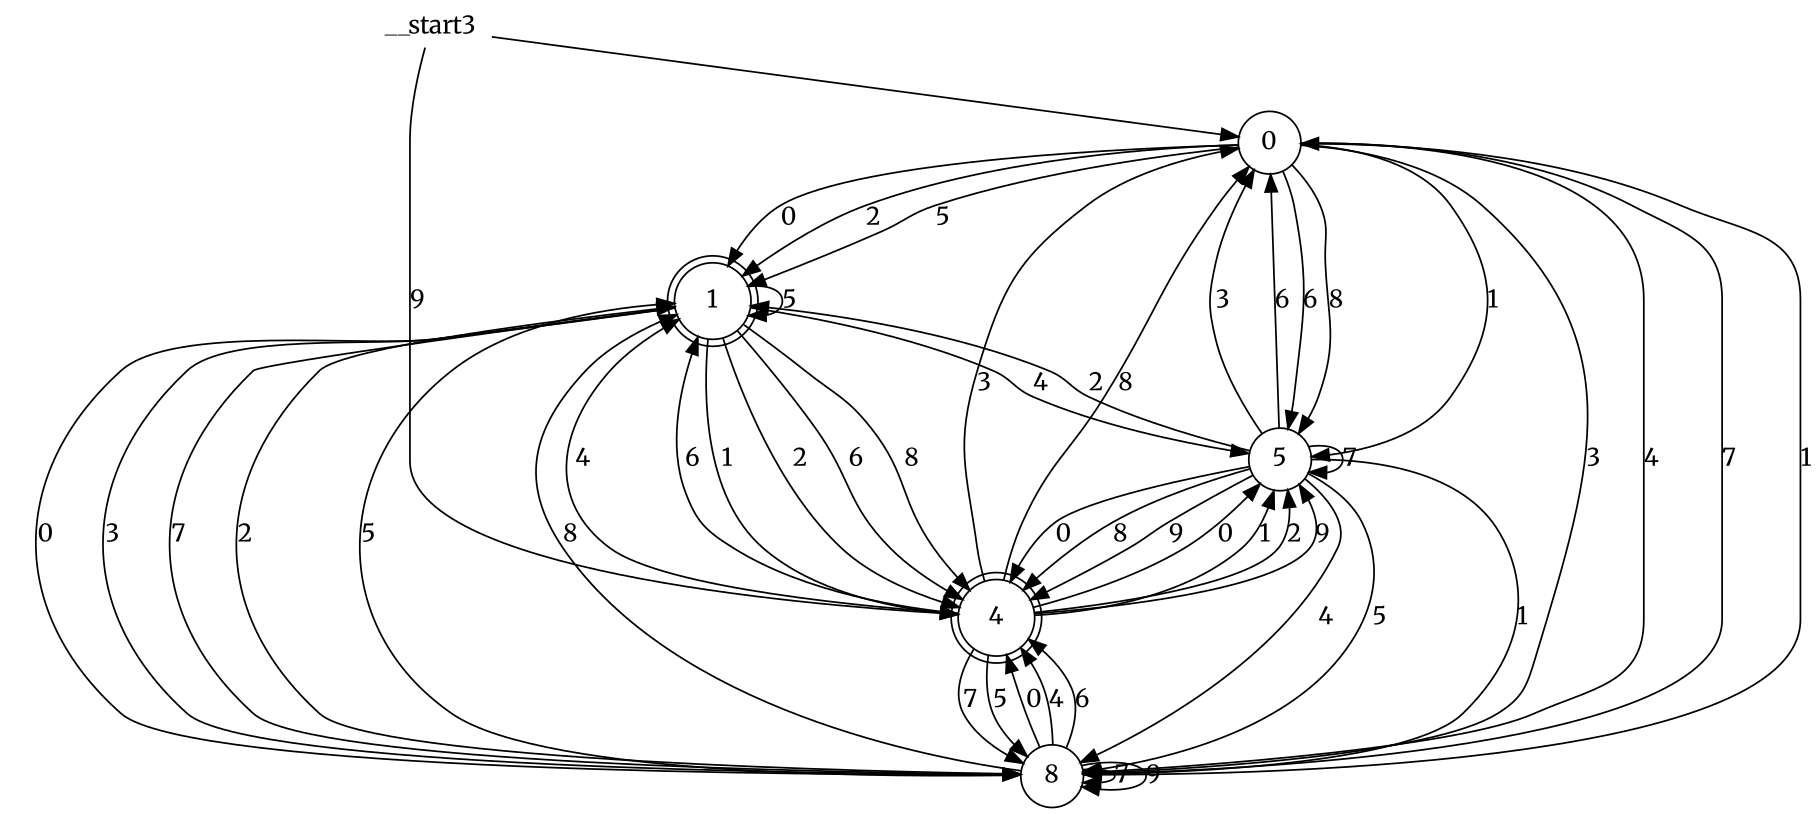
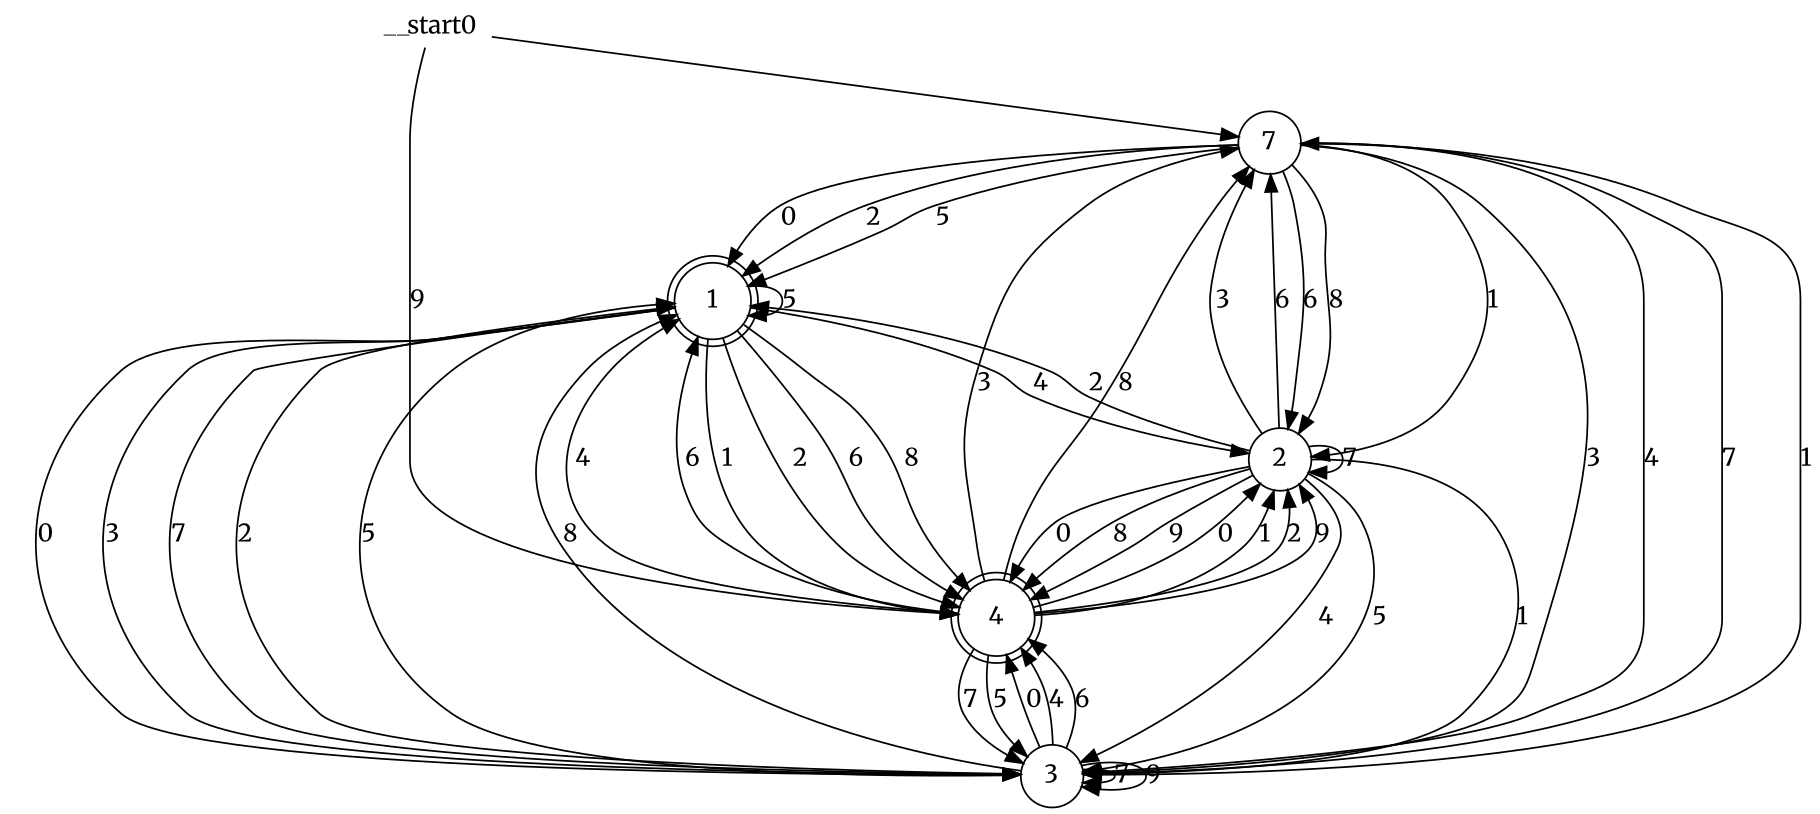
(431, 27) -> (431, 27)
(1270, 143) -> (1270, 143)
(1280, 459) -> (1280, 459)
(1052, 776) -> (1052, 776)
